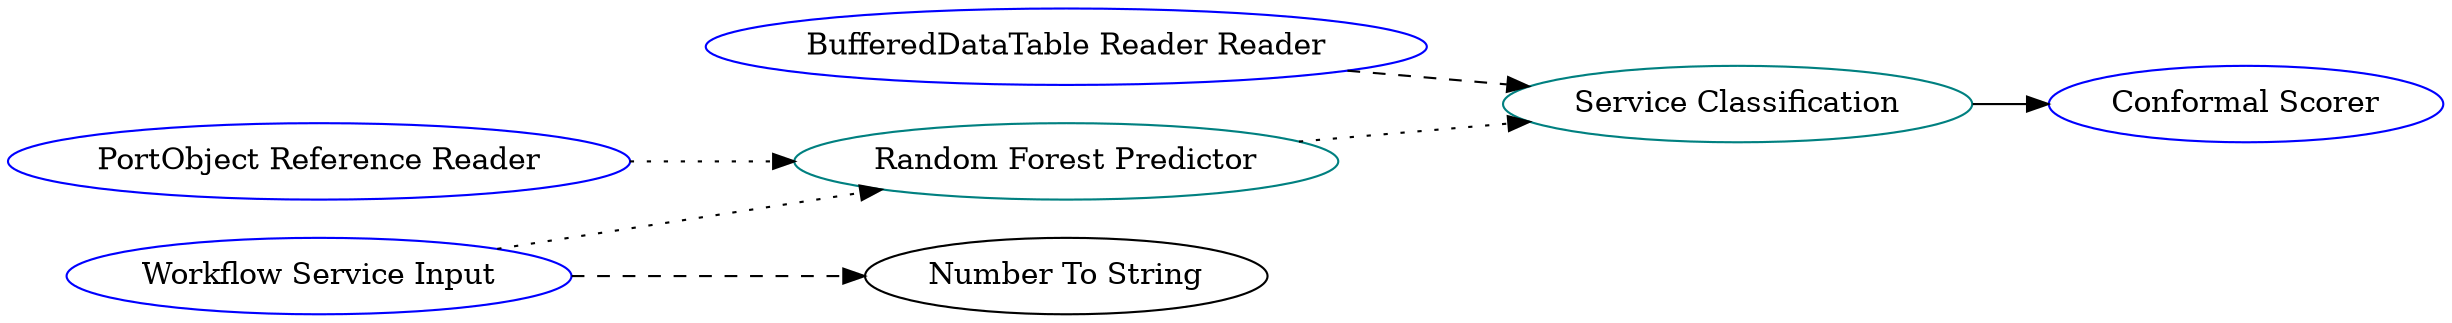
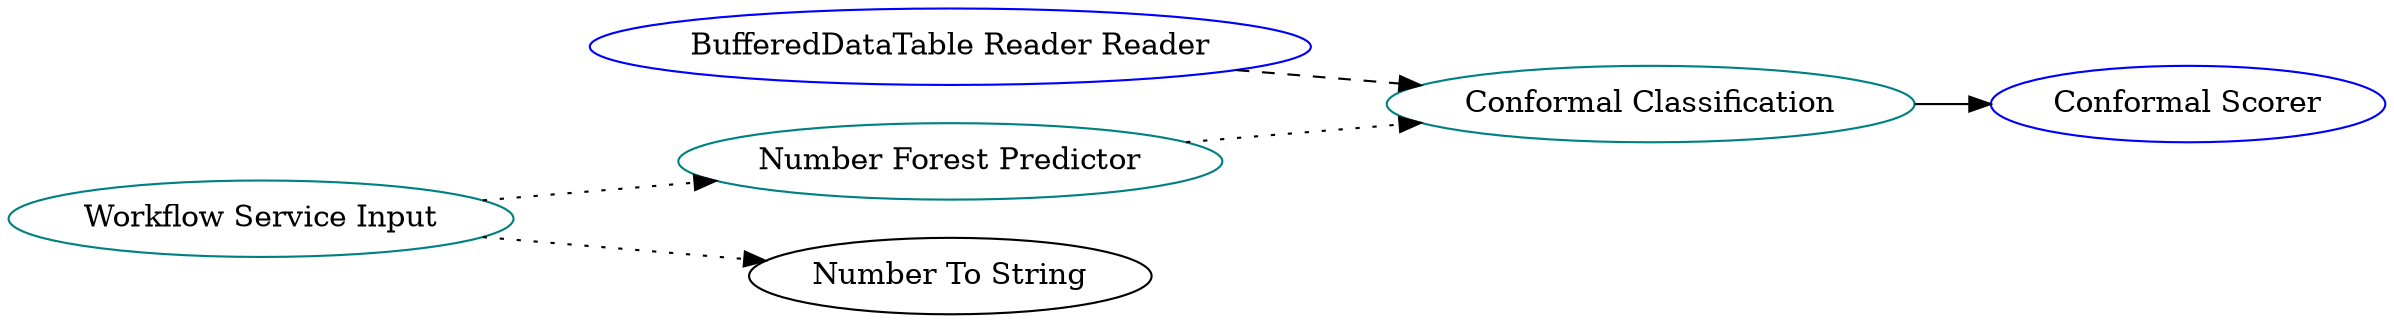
(1738, 104) -> (1651, 104)
(319, 161) -> none
(1066, 161) -> (950, 161)
(319, 276) -> (261, 219)
(707, 276) -> (613, 248)
